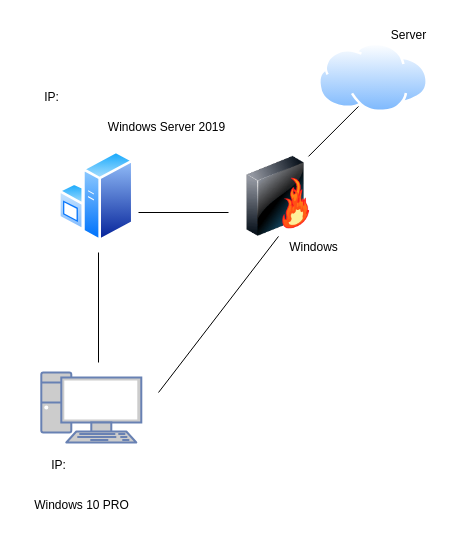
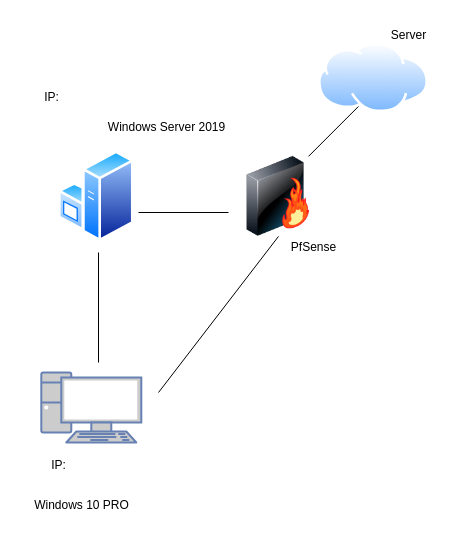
(314, 248) -> (314, 248)
